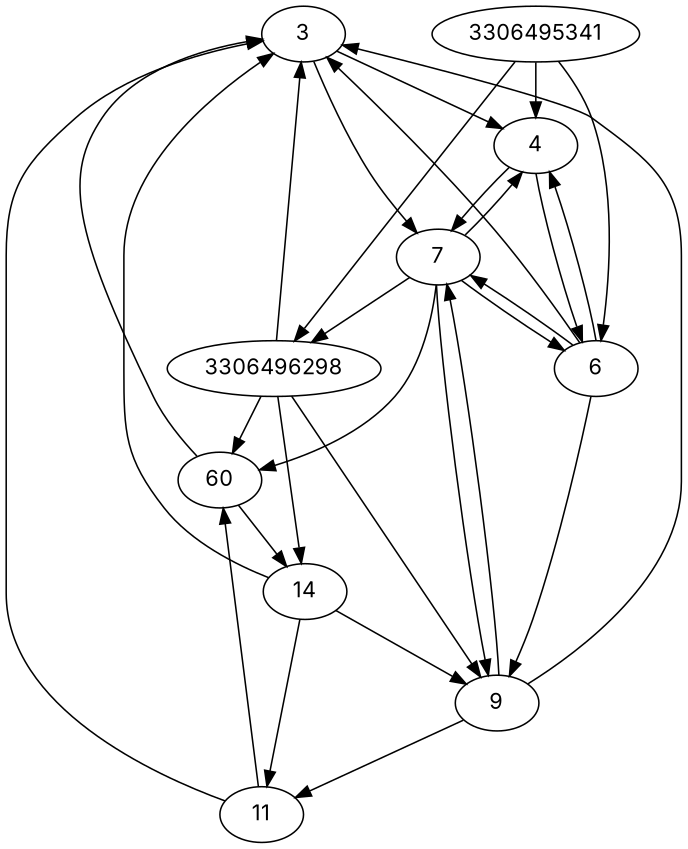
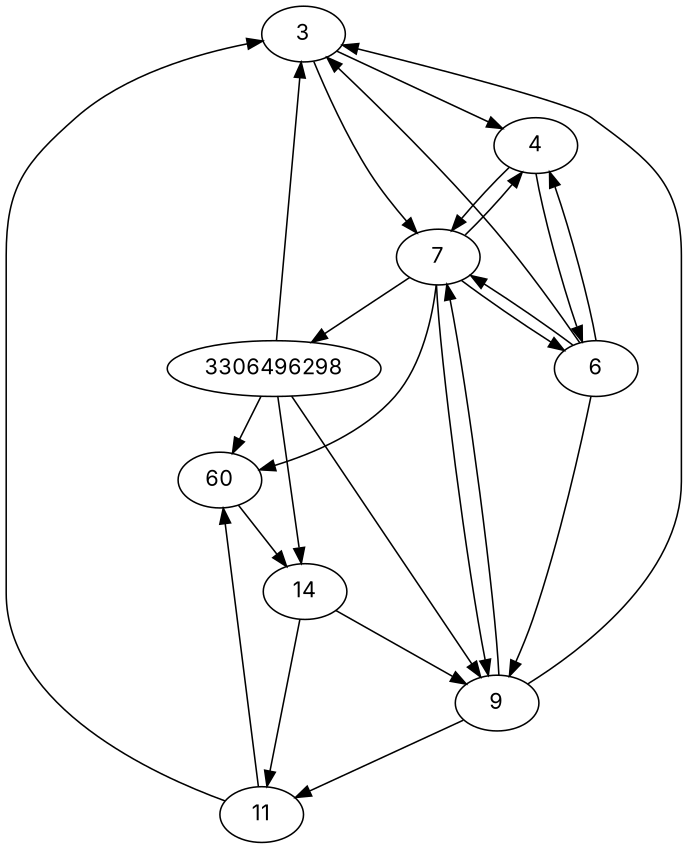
(536, 34) -> none
(83, 215) -> none
(124, 359) -> none
